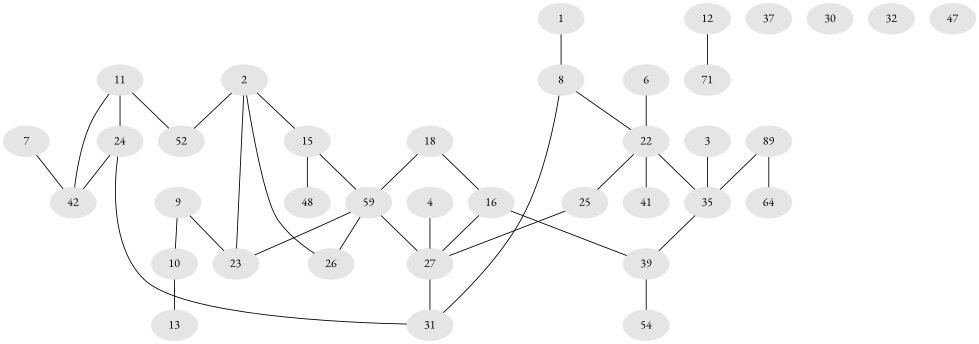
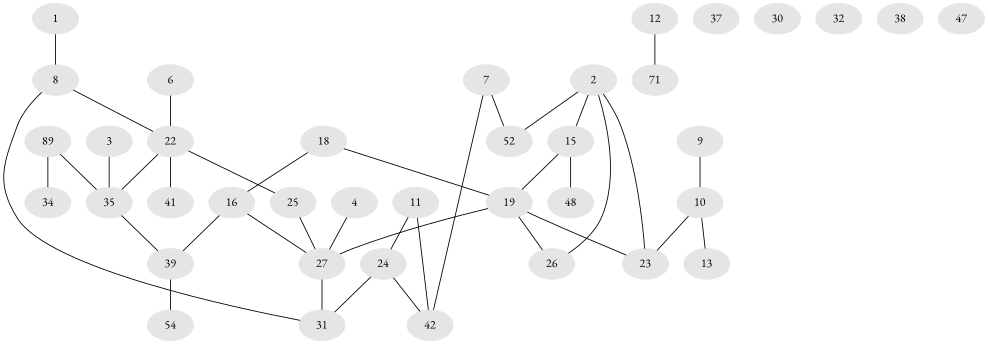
none -> (900, 19)
(151, 111) -> (498, 111)
(369, 203) -> (509, 203)
(769, 203) -> (48, 203)
(207, 233) -> (673, 233)
